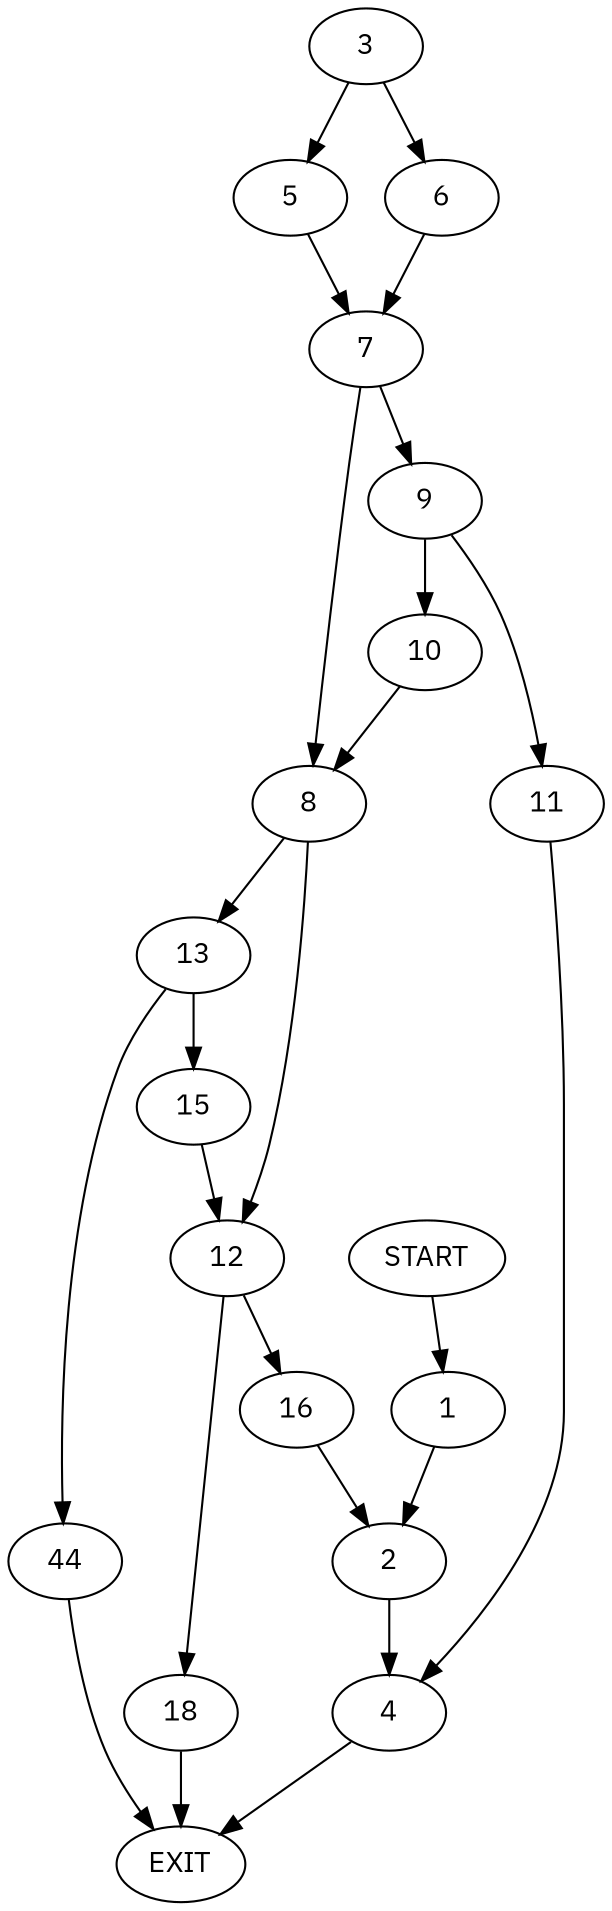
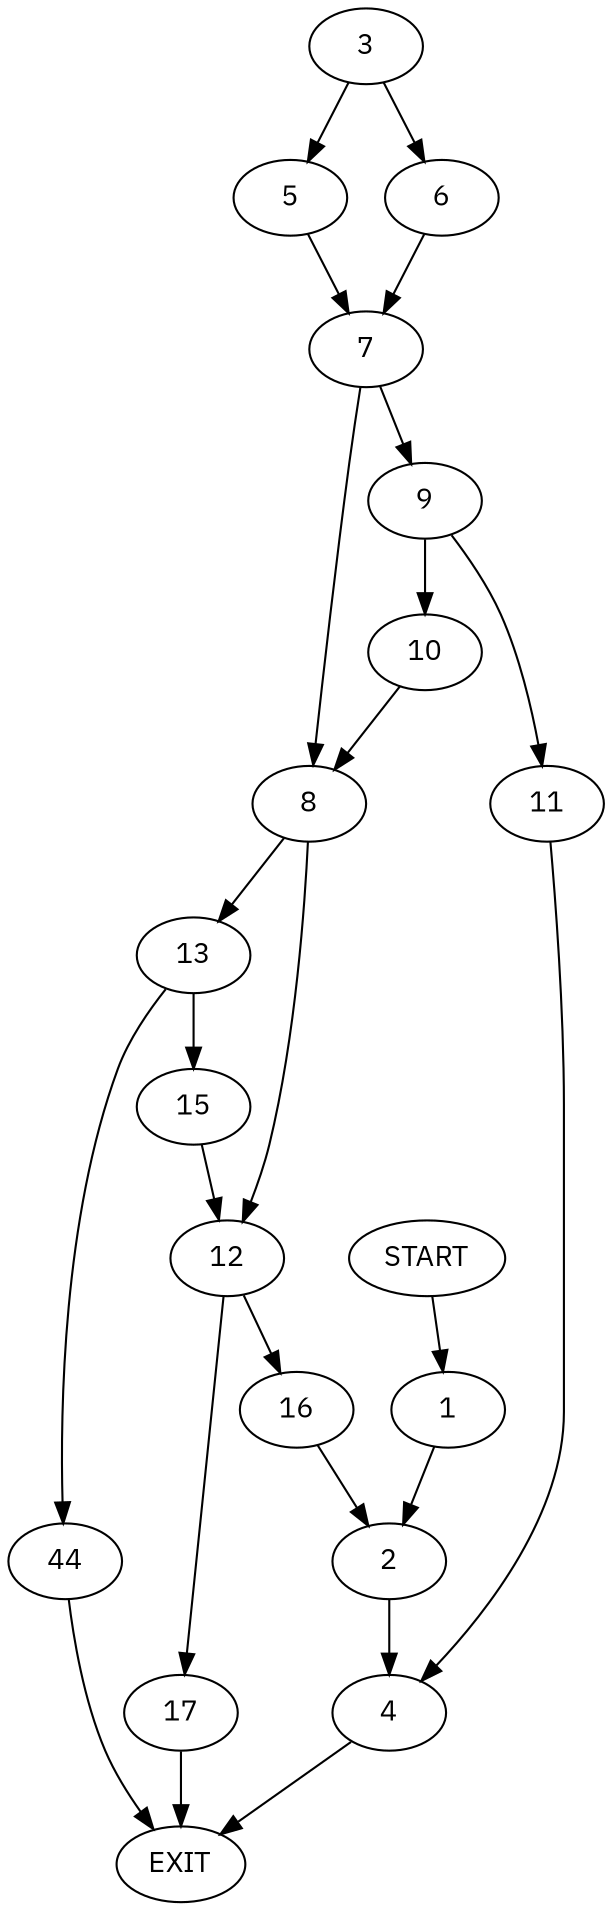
(181, 1713) -> (181, 1713)
